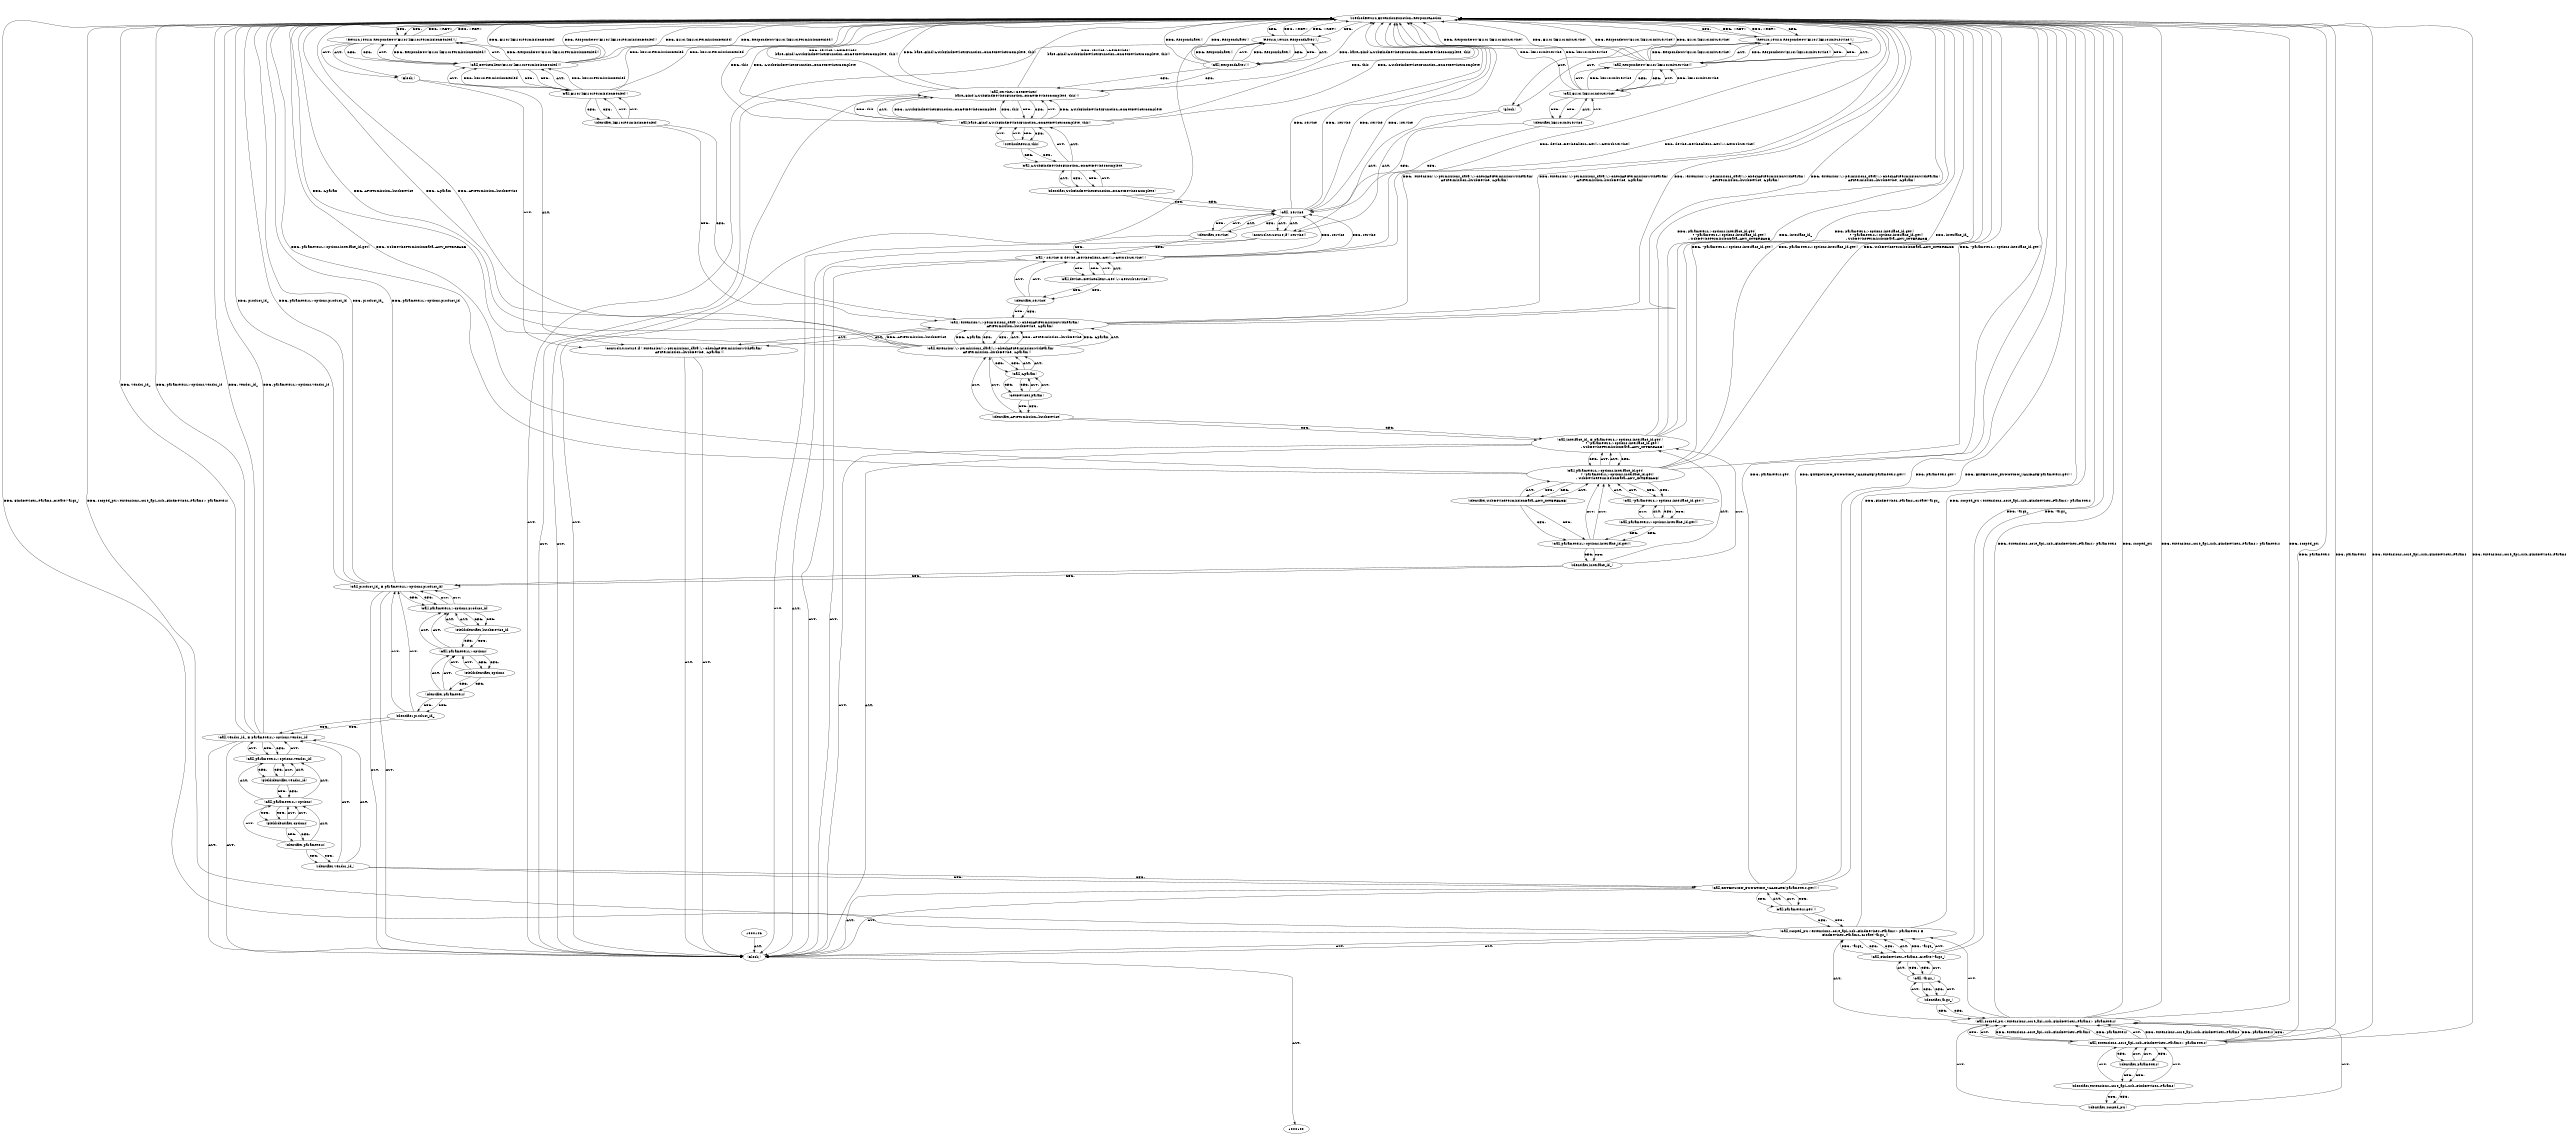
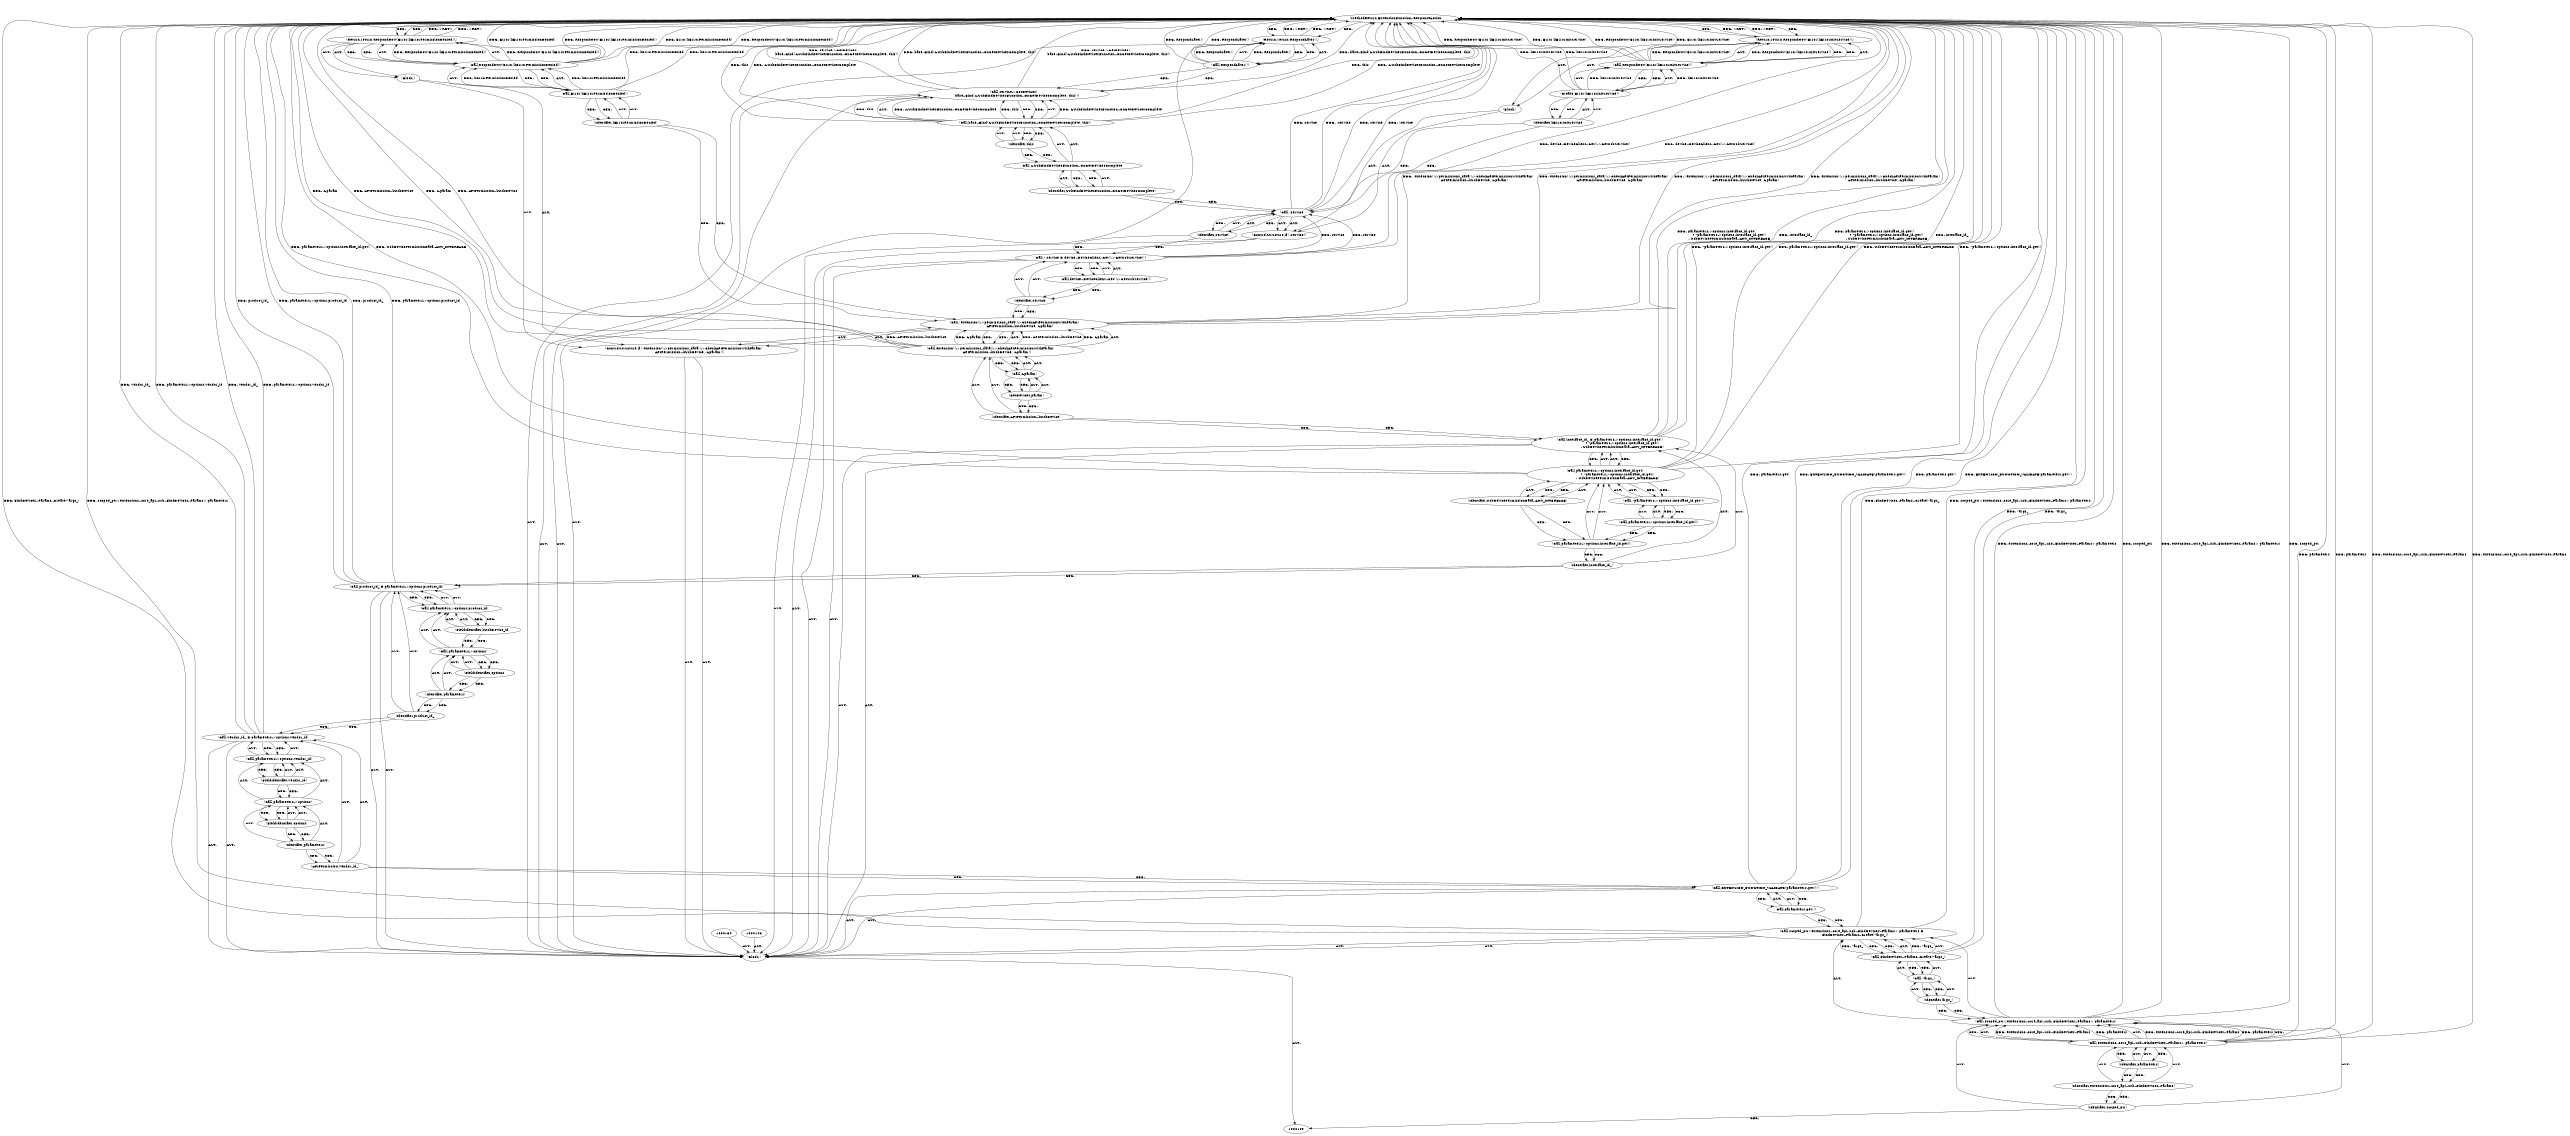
(516, 65) -> (516, 65)
(1590, 94) -> (1590, 94)
(1022, 144) -> (1022, 144)
(335, 867) -> (335, 867)
none -> (724, 933)
none -> (1696, 1118)
